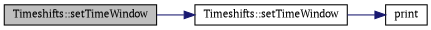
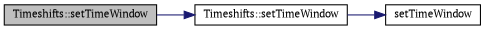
(406, 15) -> (433, 15)
